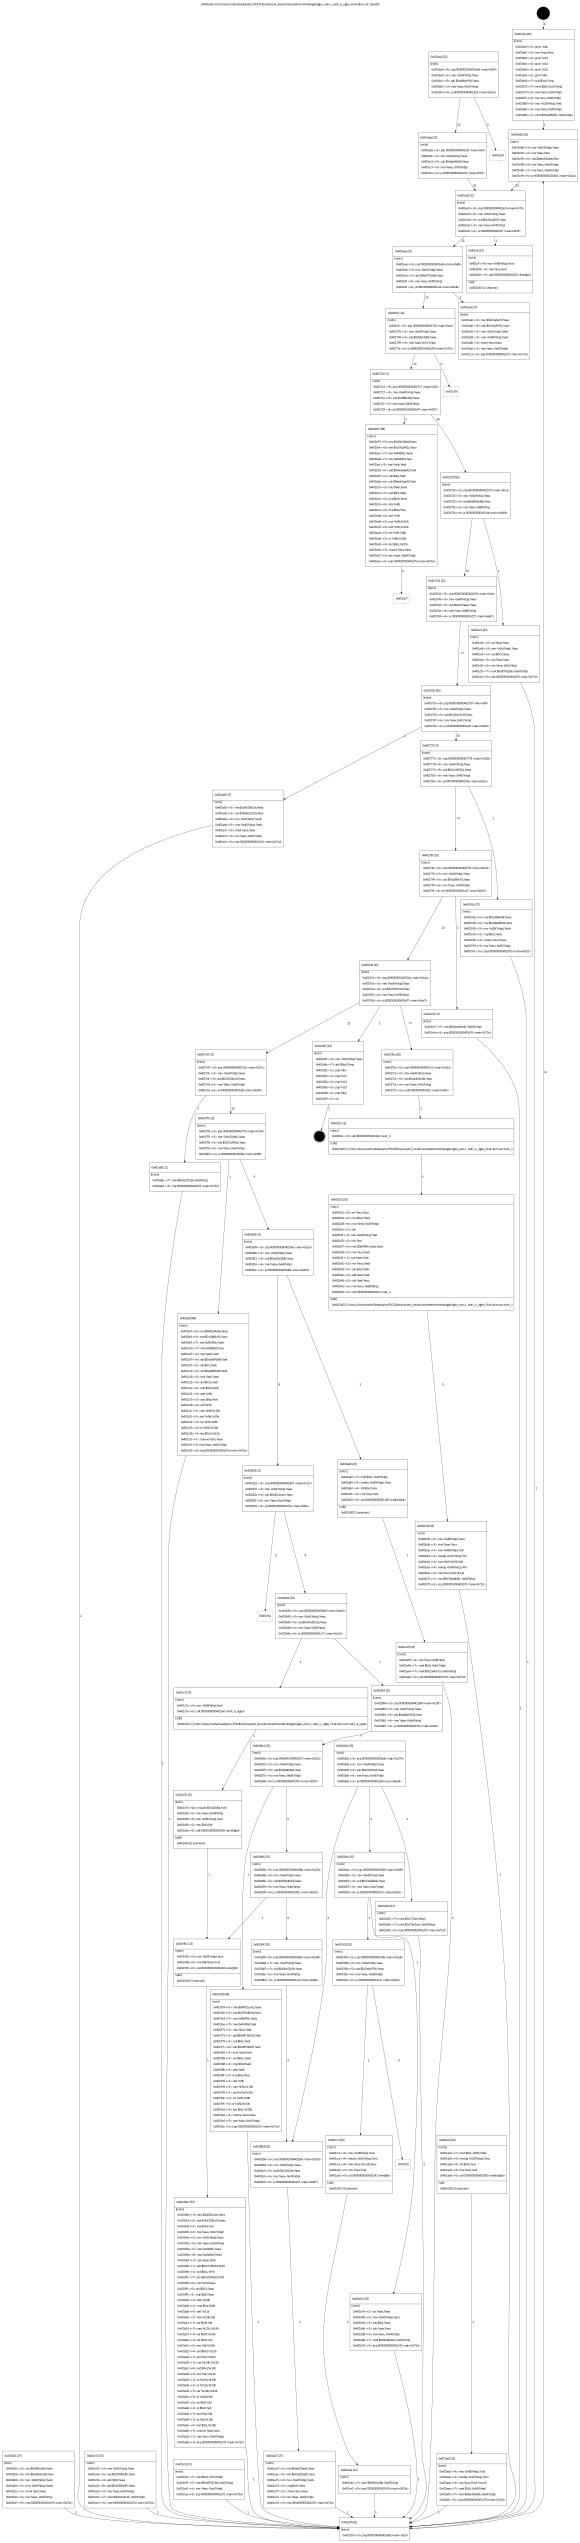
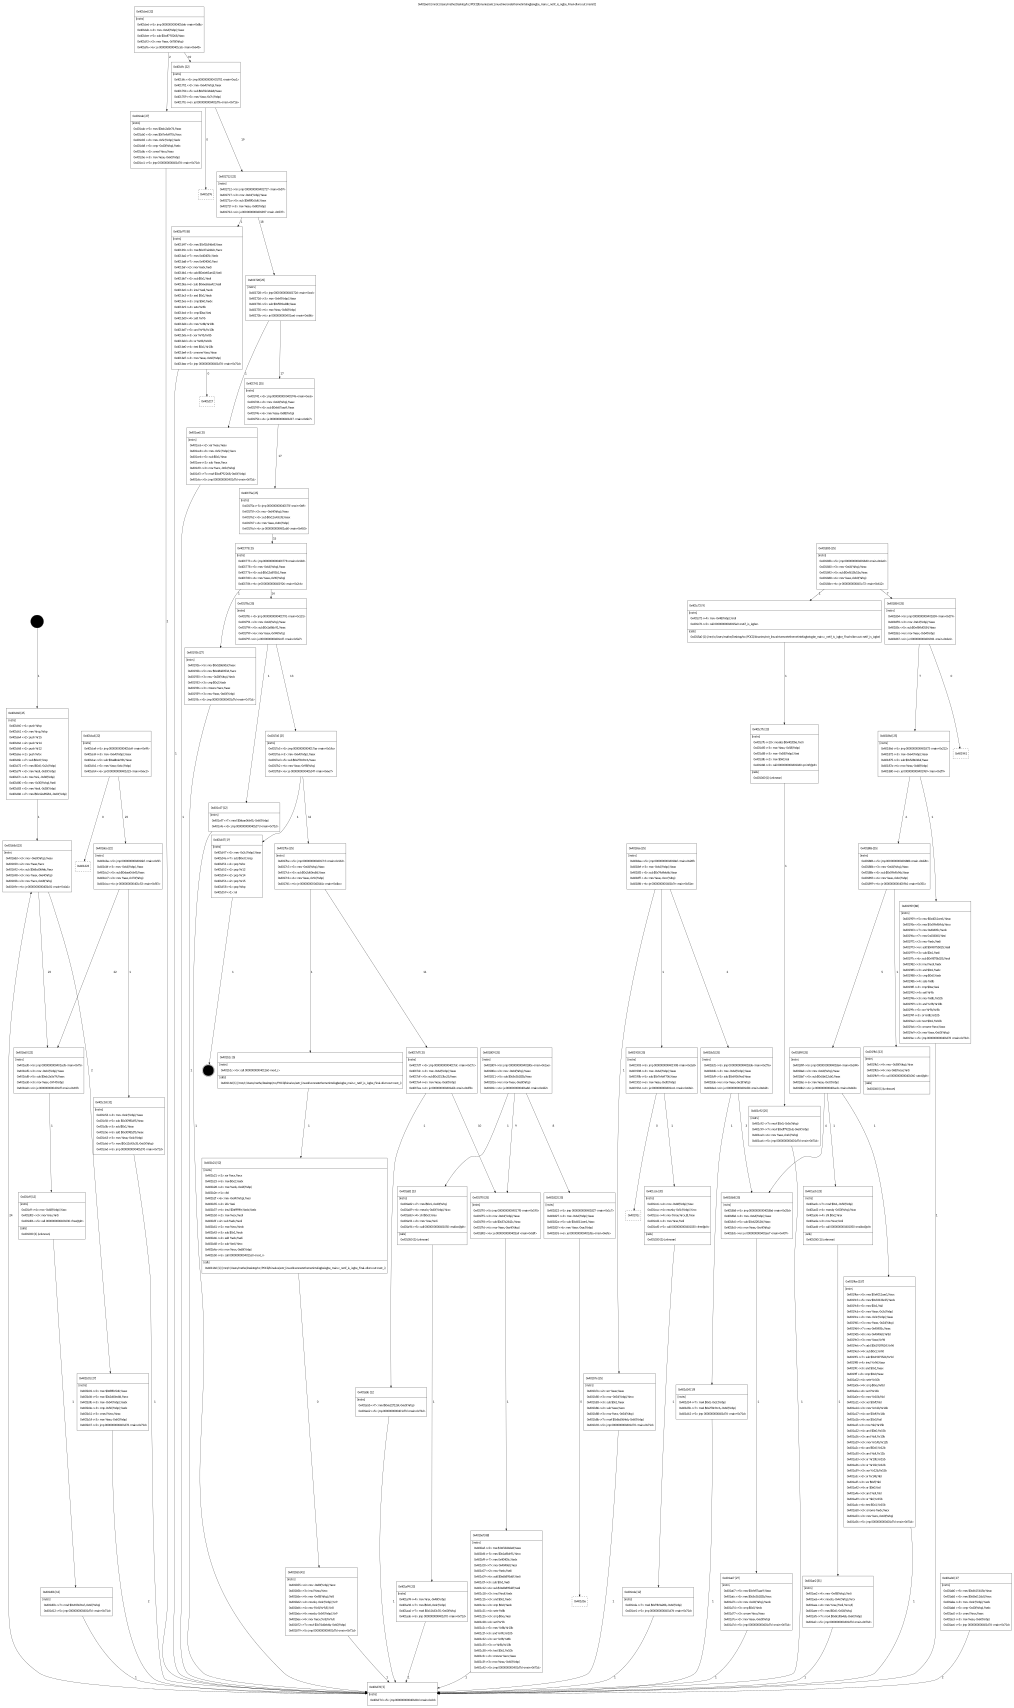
(460, 241) -> none
none -> (961, 754)
(353, 763) -> none
none -> (129, 992)
none -> (167, 1020)
(314, 1027) -> (376, 968)
none -> (174, 1116)
none -> (92, 1130)
none -> (831, 1139)
(254, 1194) -> (511, 1142)
(294, 1552) -> none
none -> (77, 1602)
(370, 1818) -> (699, 968)
(207, 1893) -> (784, 944)
(206, 2091) -> (880, 1180)
